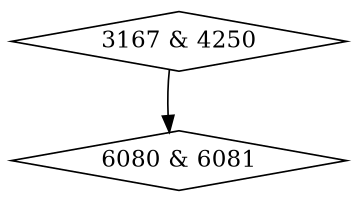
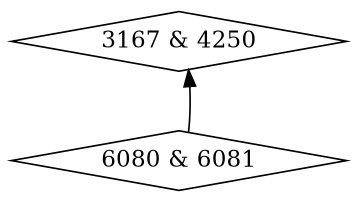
(168, 93) -> (190, 110)
